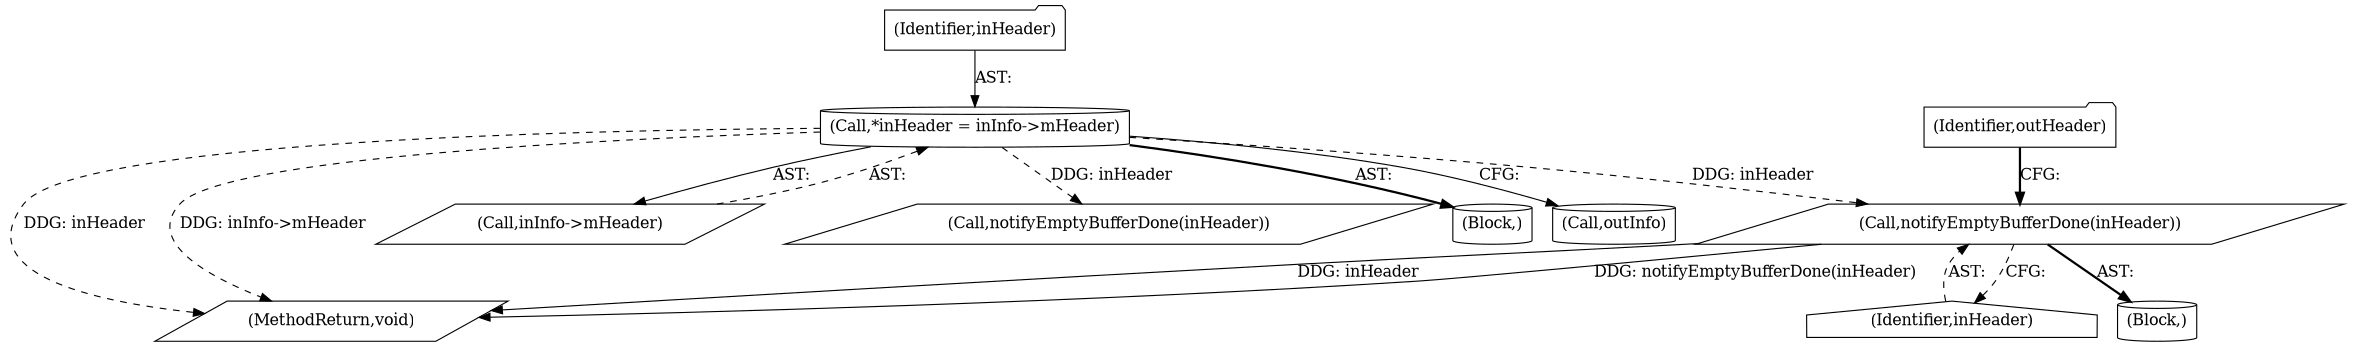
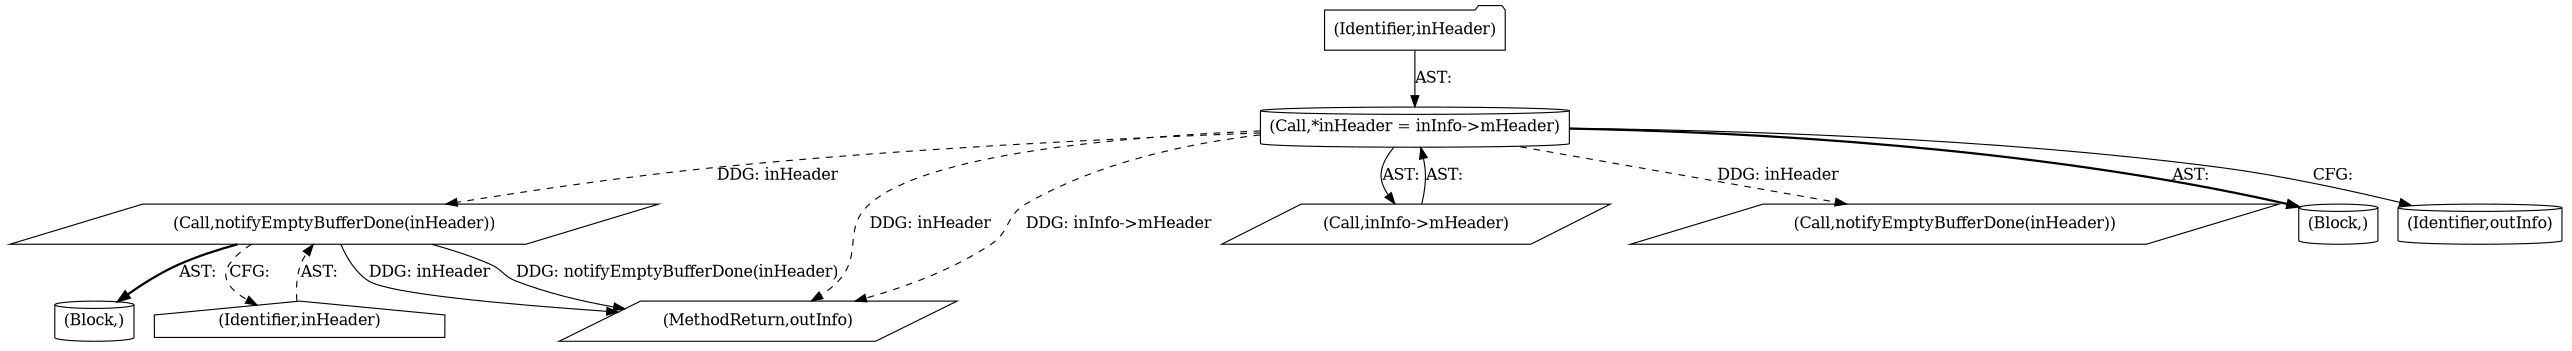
(2020, 127) -> none
(818, 183) -> (1425, 181)
(1614, 224) -> (2480, 224)
(331, 321) -> (758, 321)
